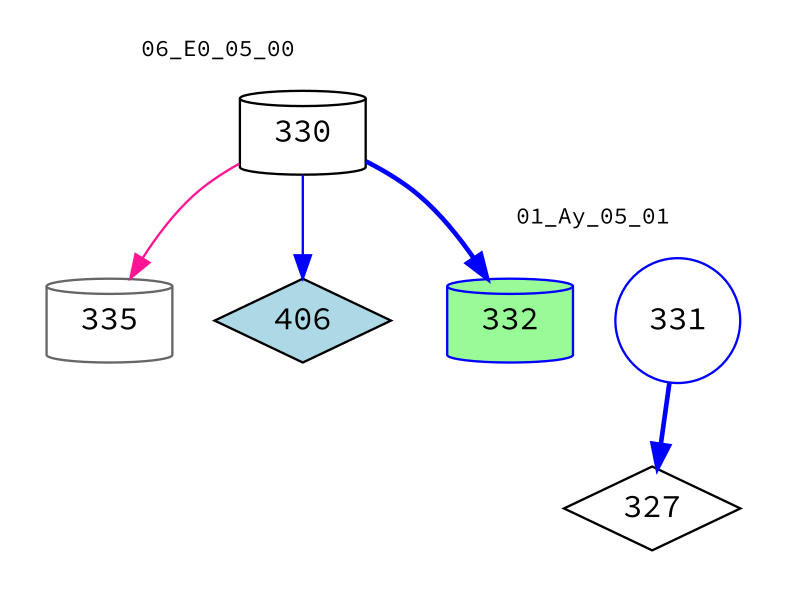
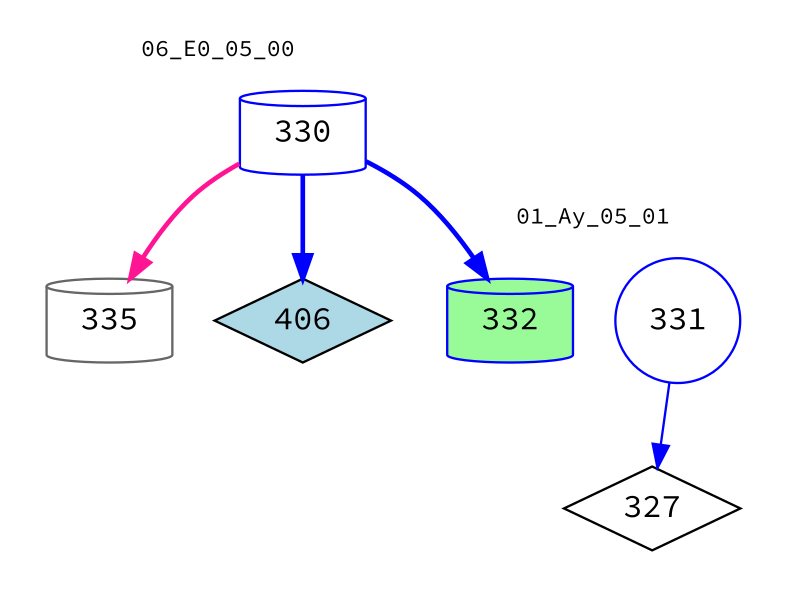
(303, 133) -> (303, 133)
(185, 204) -> (185, 204)
(303, 215) -> (303, 215)
(665, 414) -> (665, 414)
